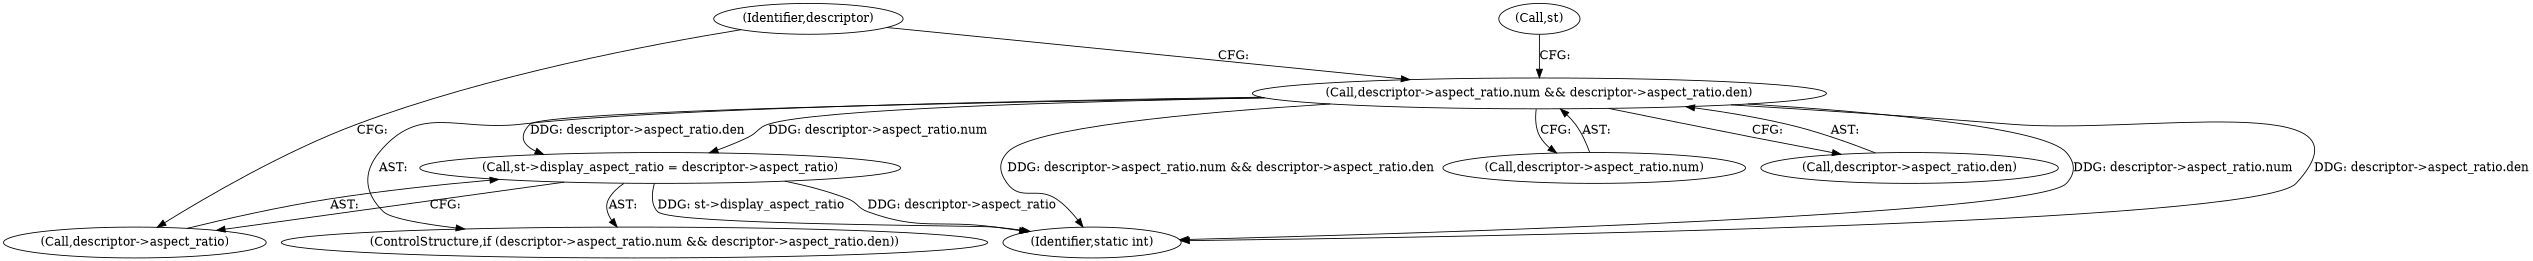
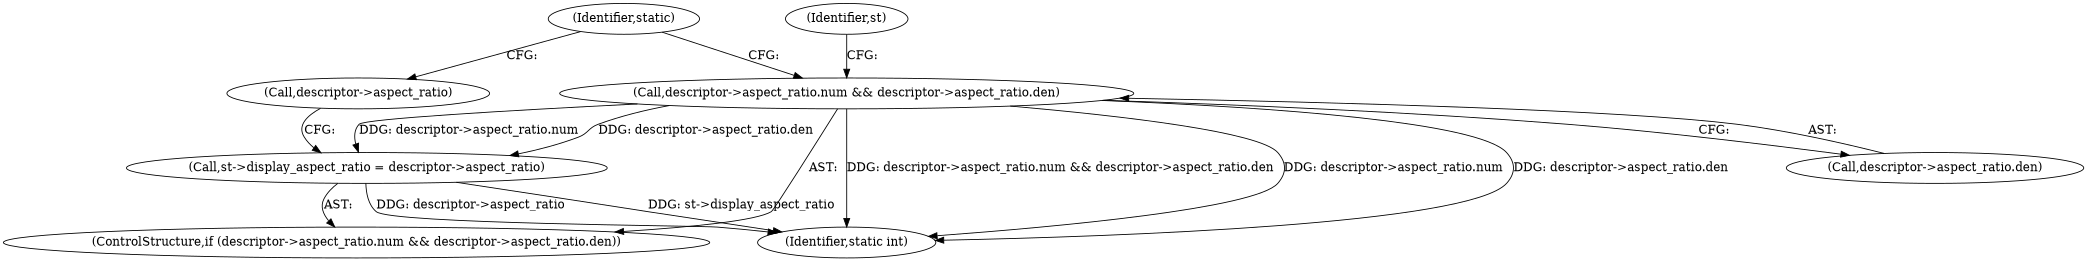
(808, 19) -> (624, 19)
(1539, 19) -> (847, 19)
(1594, 168) -> none
(347, 205) -> (322, 131)
(395, 206) -> none
